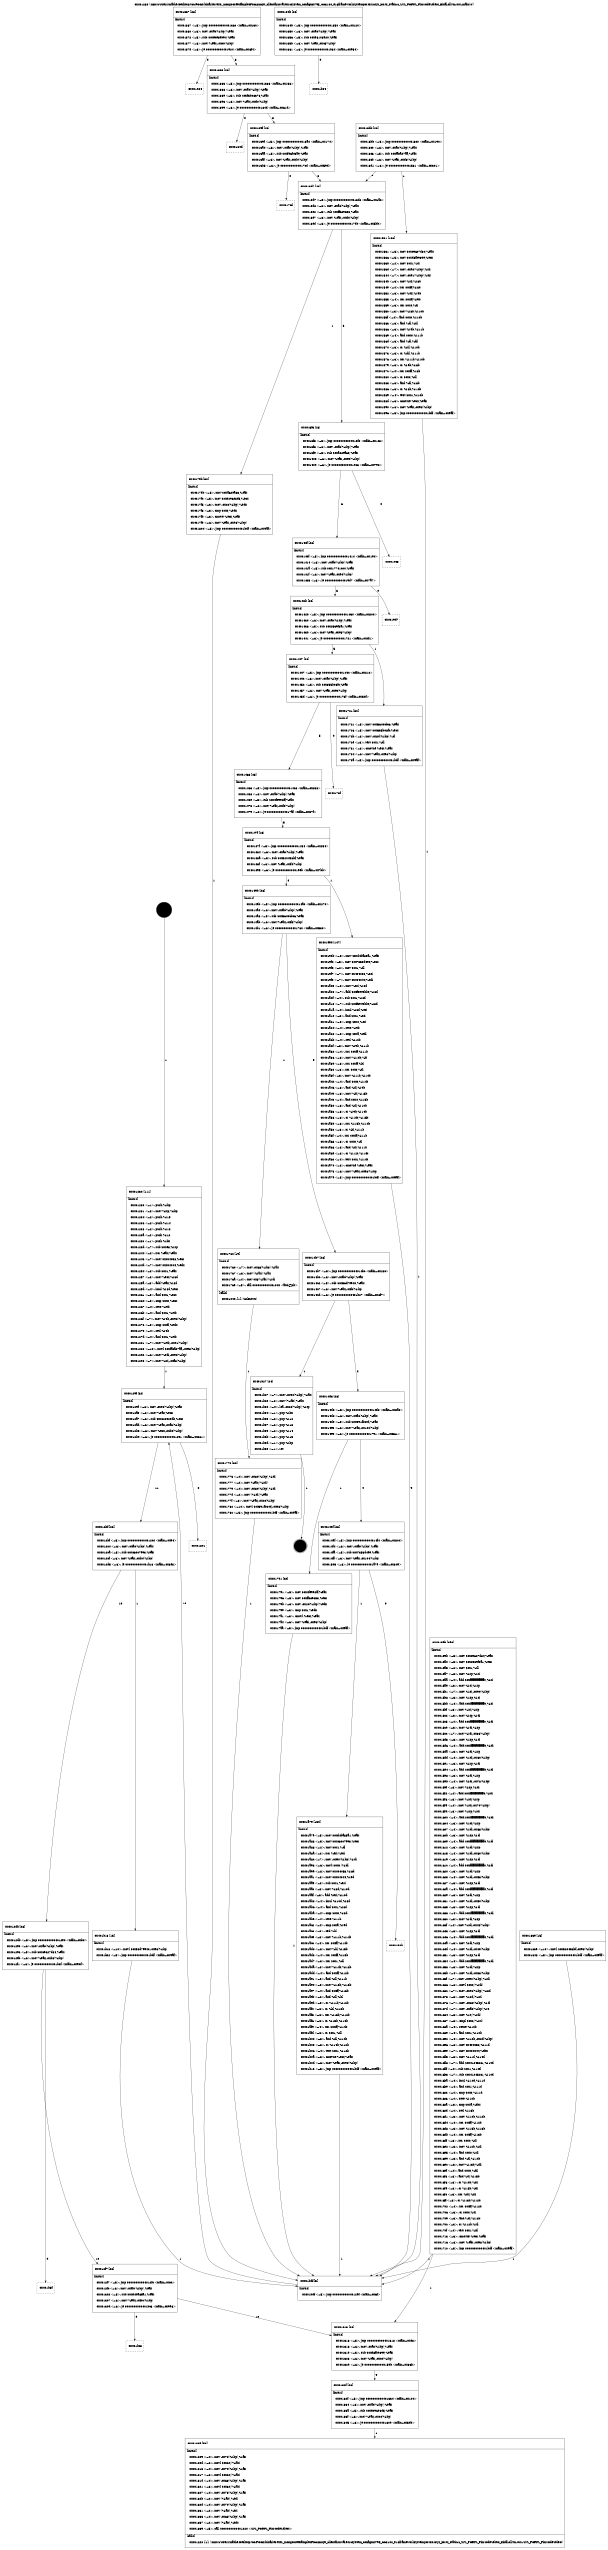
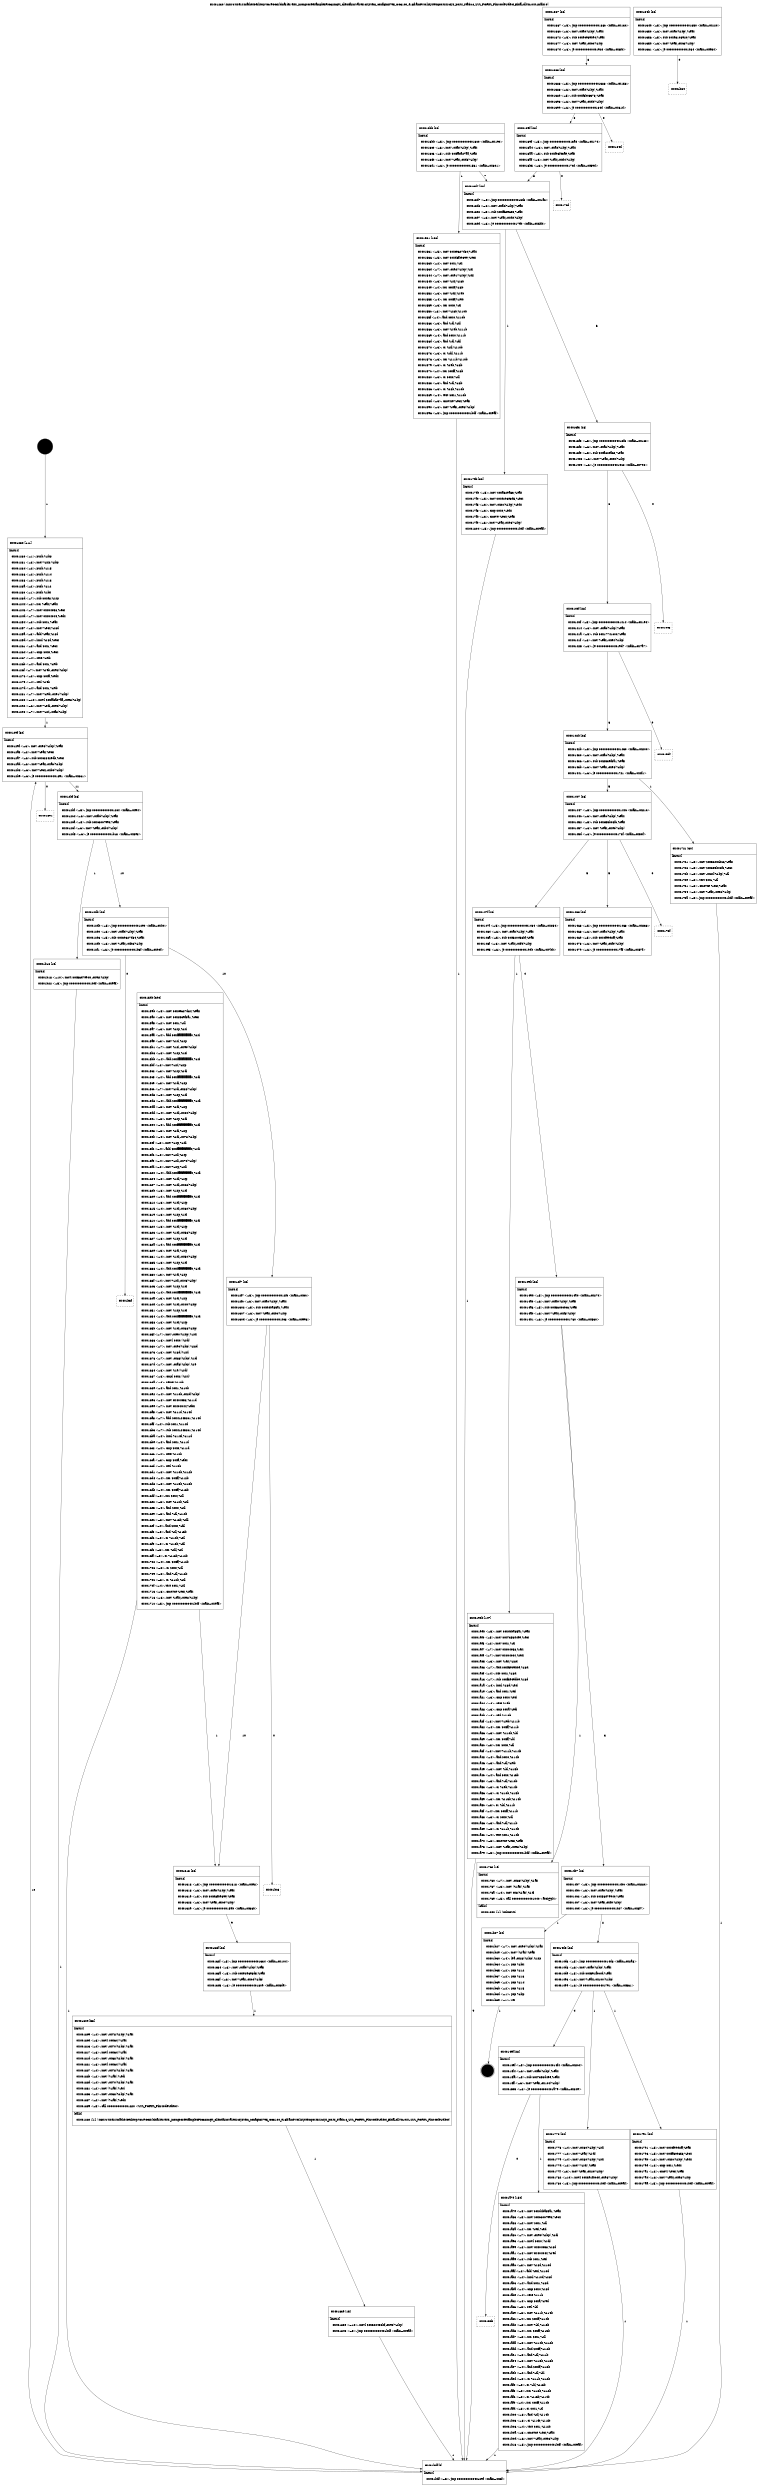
(195, 89) -> none
(282, 822) -> (562, 873)
(246, 1380) -> (591, 2059)
none -> (325, 2215)
